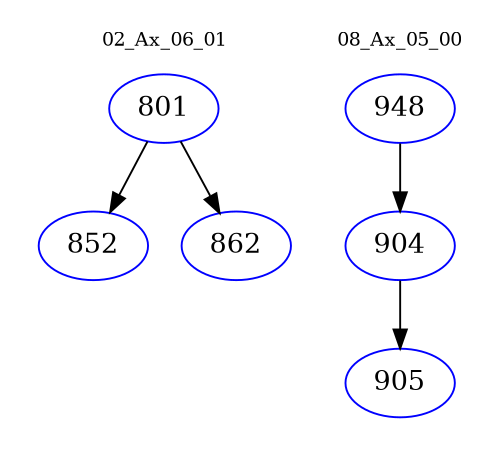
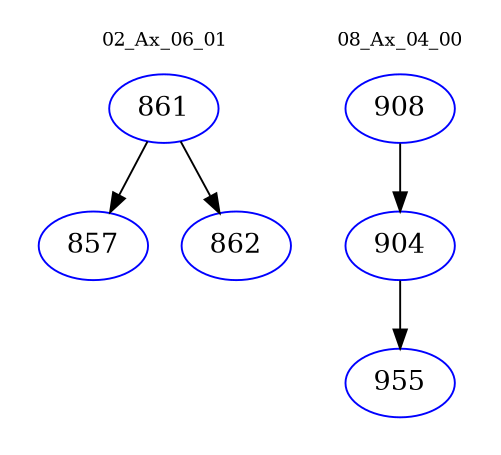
(400, 41) -> (400, 41)
(164, 109) -> (164, 109)
(400, 109) -> (400, 109)
(93, 246) -> (93, 246)
(400, 383) -> (400, 383)
